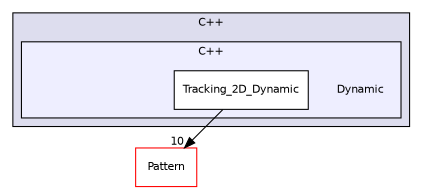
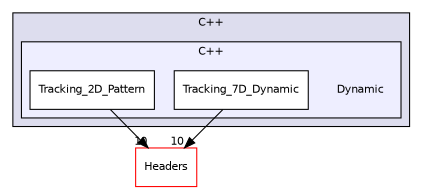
none -> (92, 90)
(241, 90) -> (241, 90)
(166, 167) -> (166, 167)
